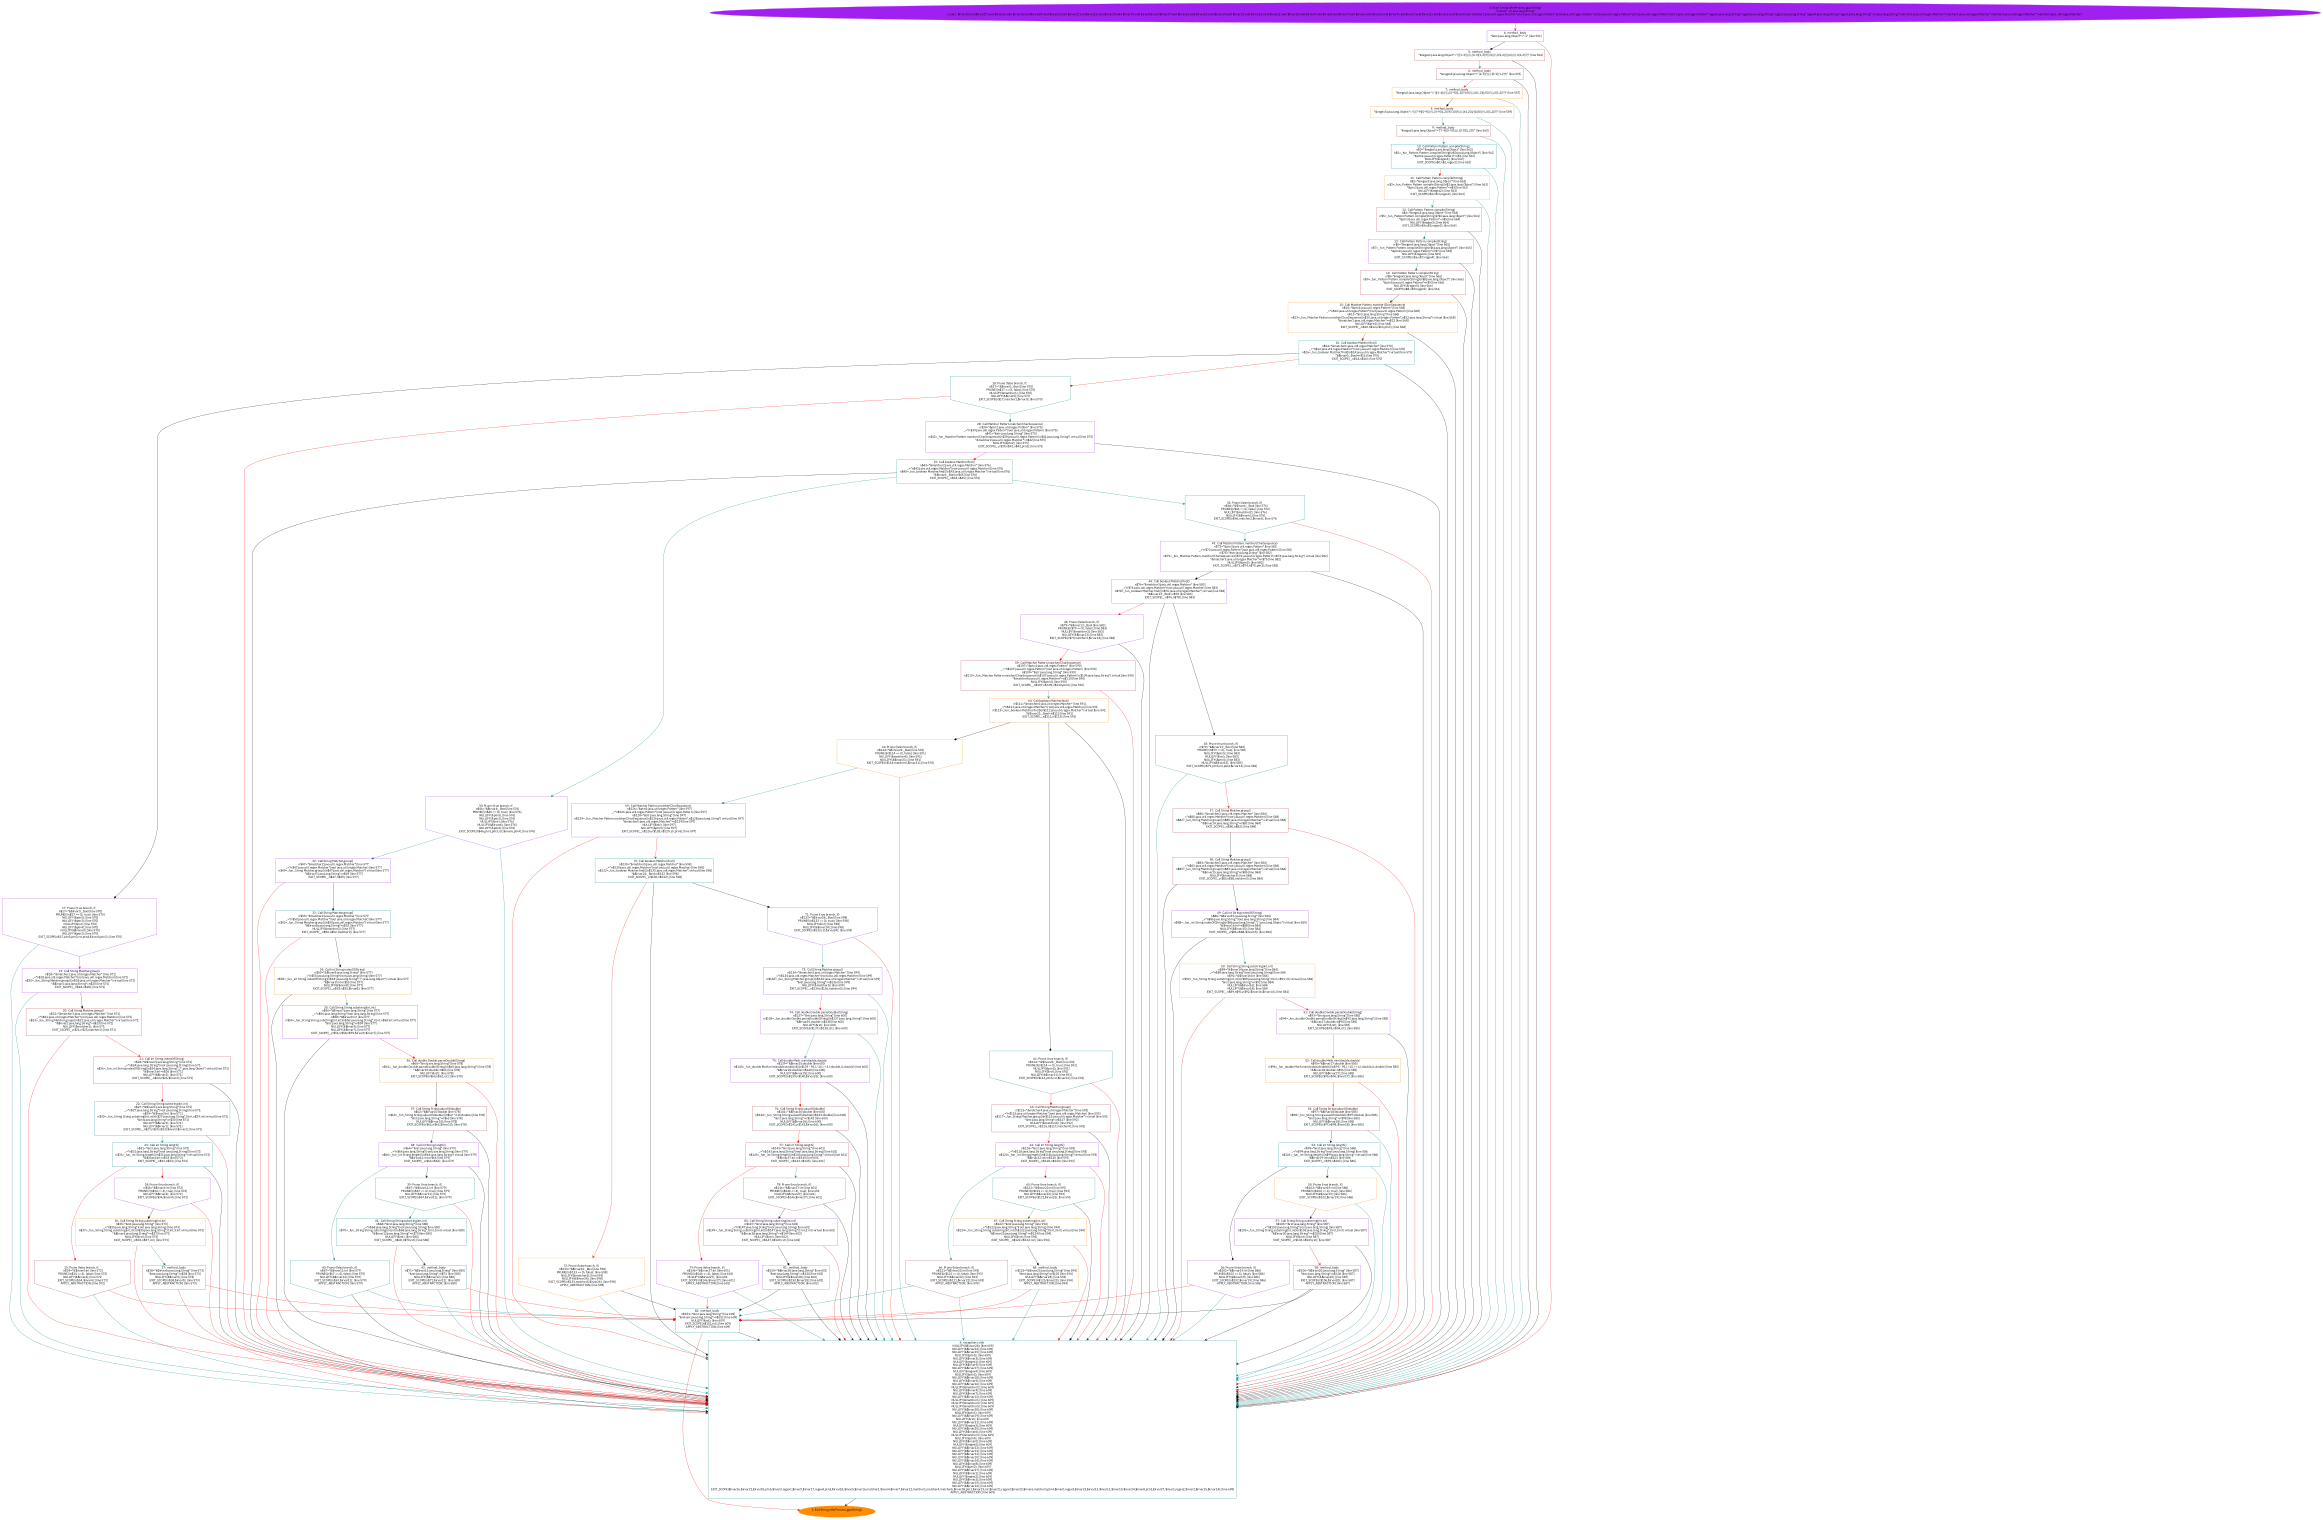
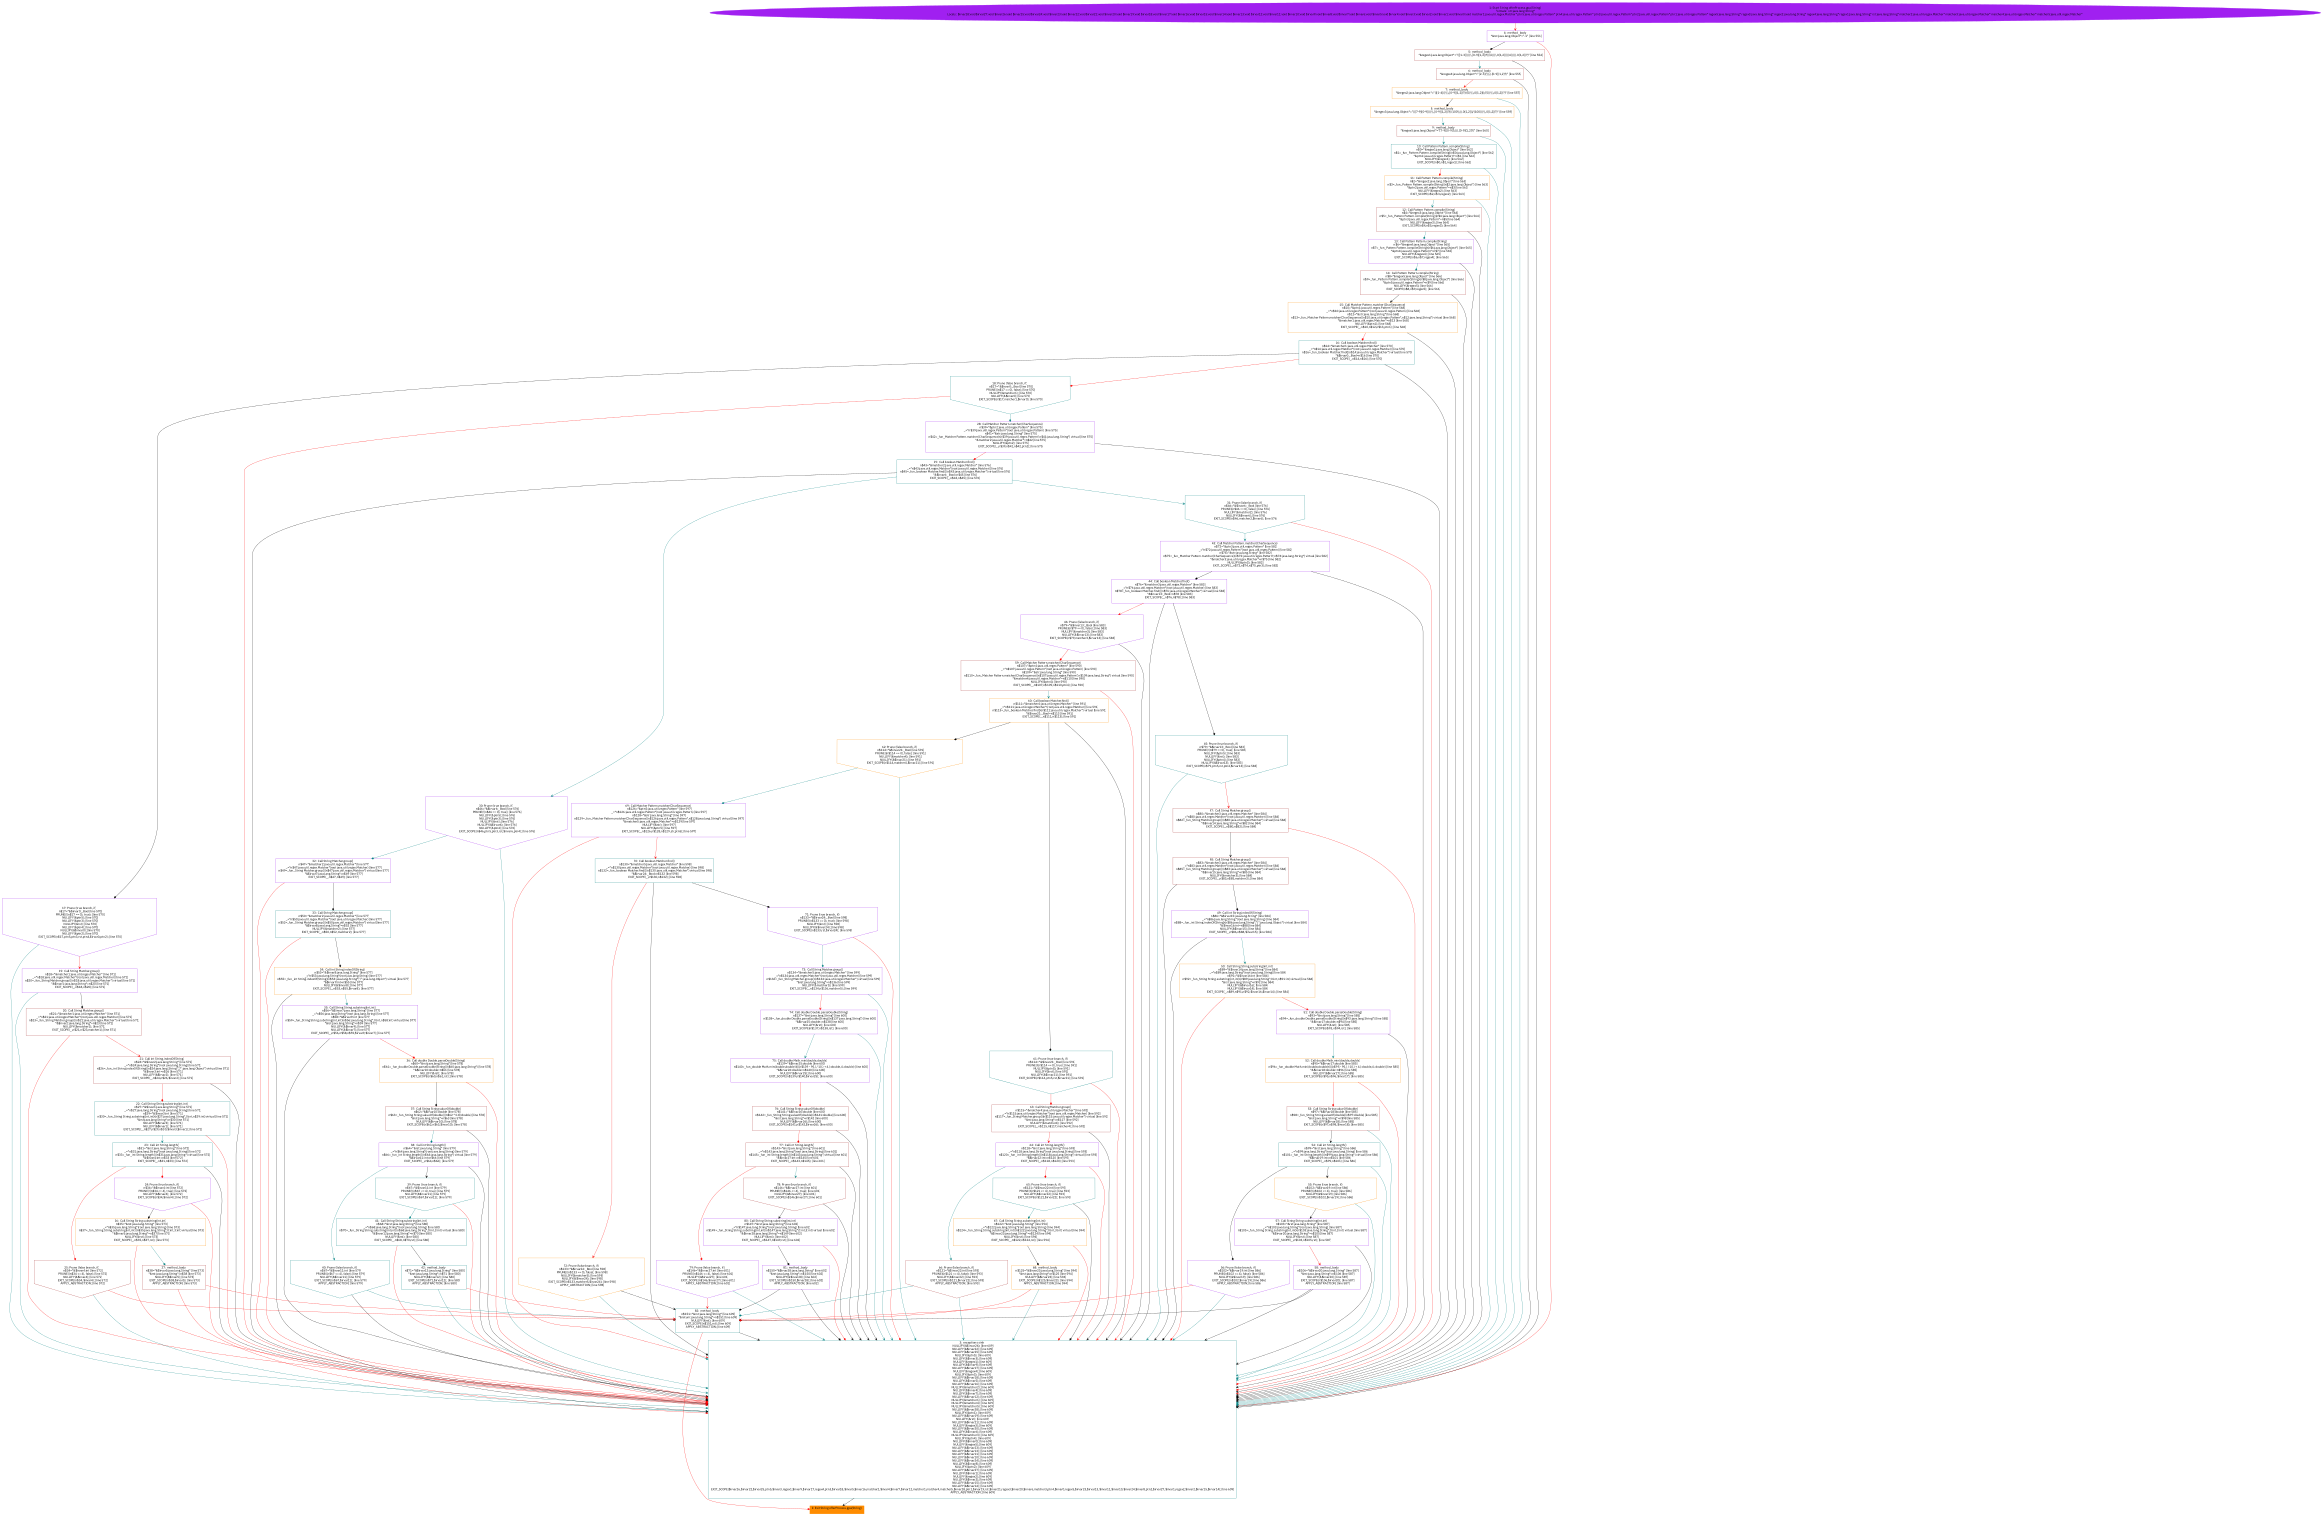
(837, 1512) -> (837, 1510)
